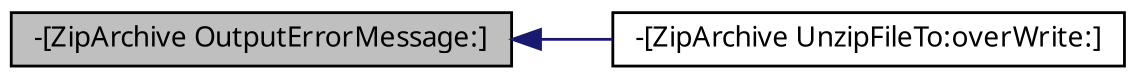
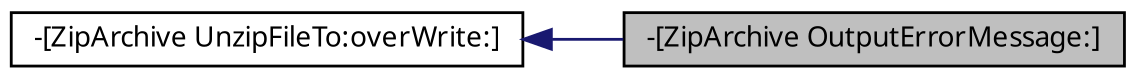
(577, 39) -> (588, 39)
